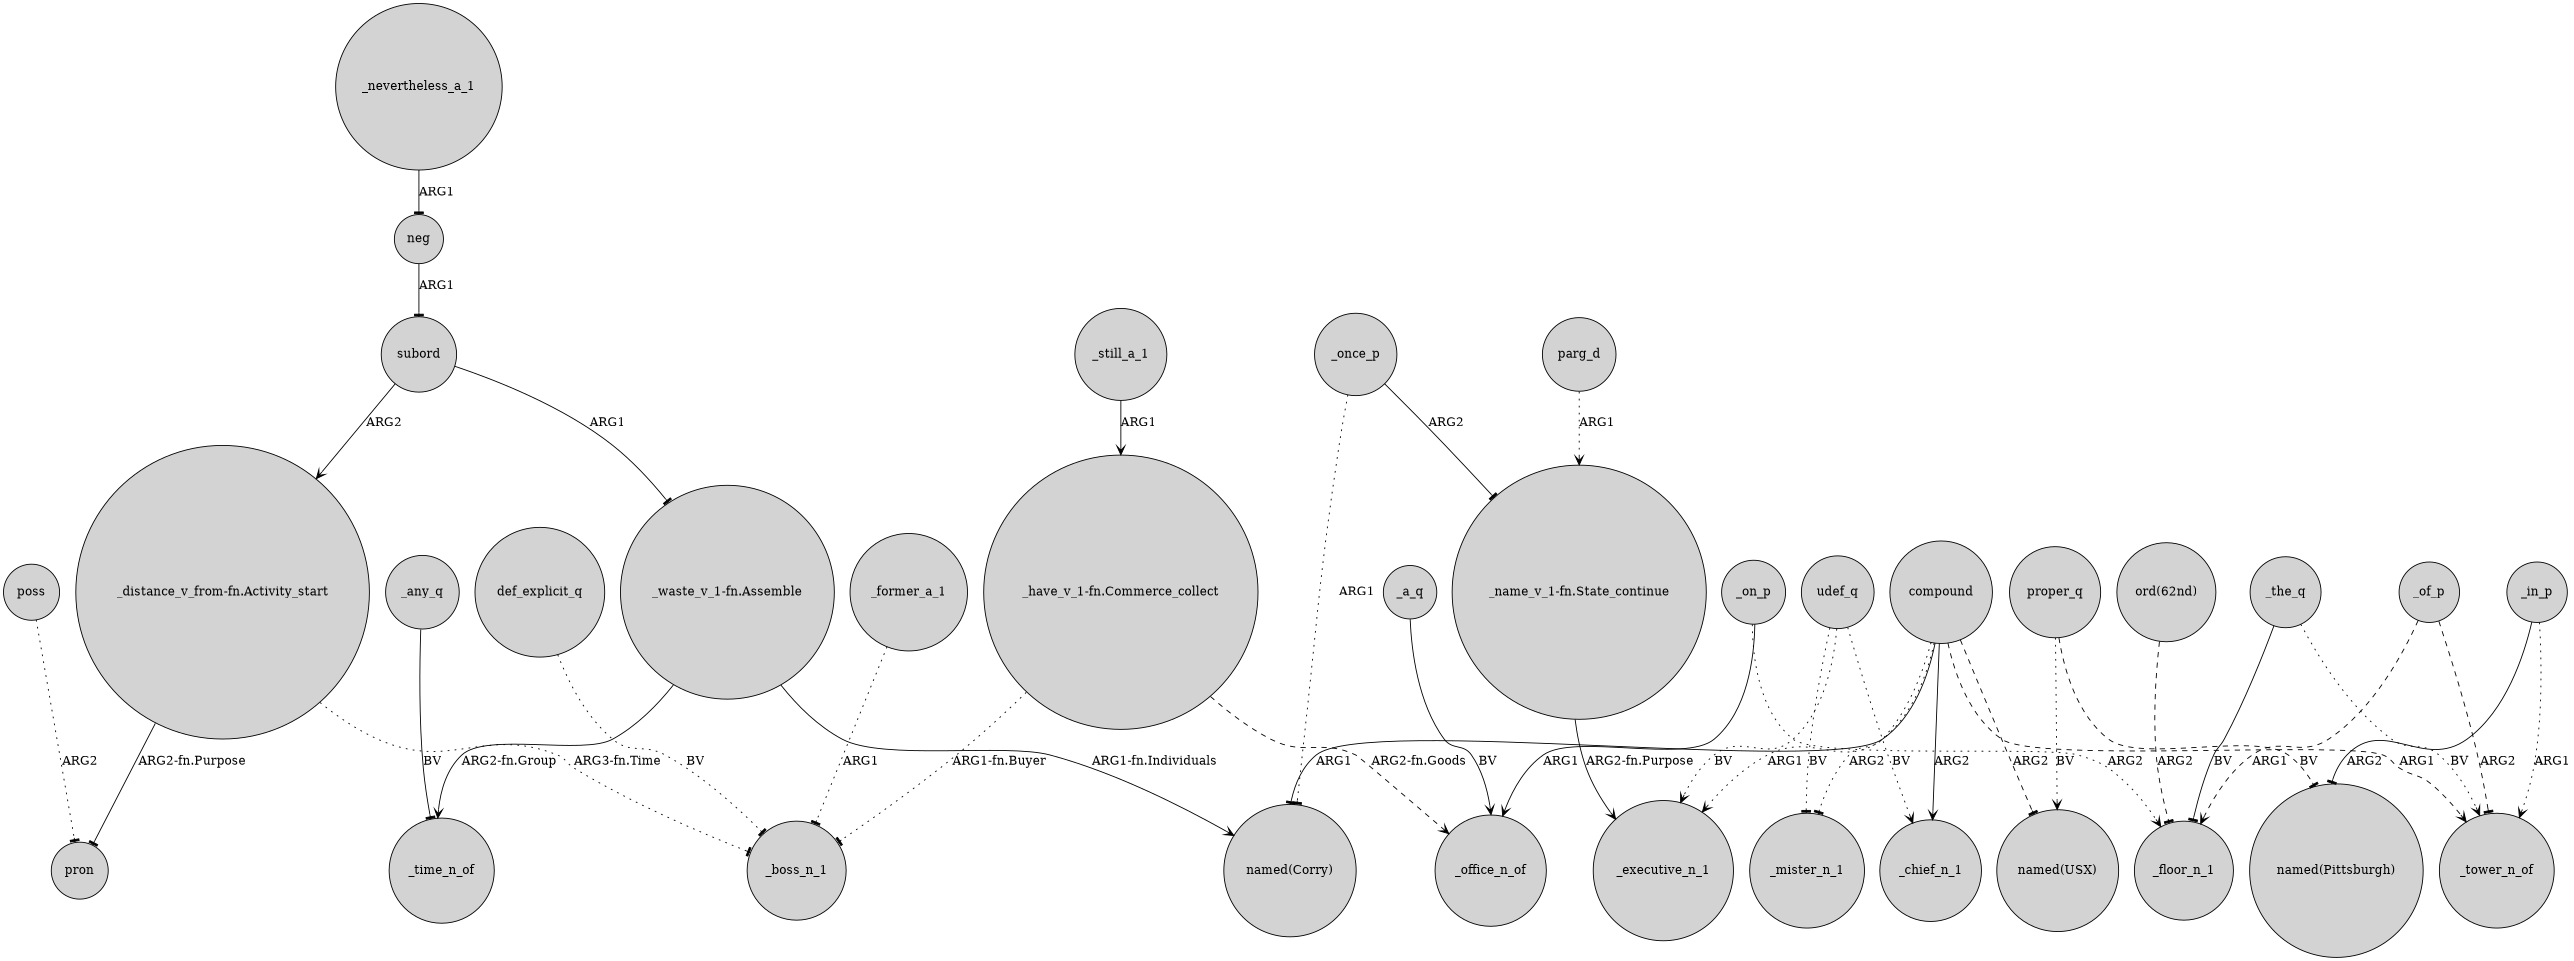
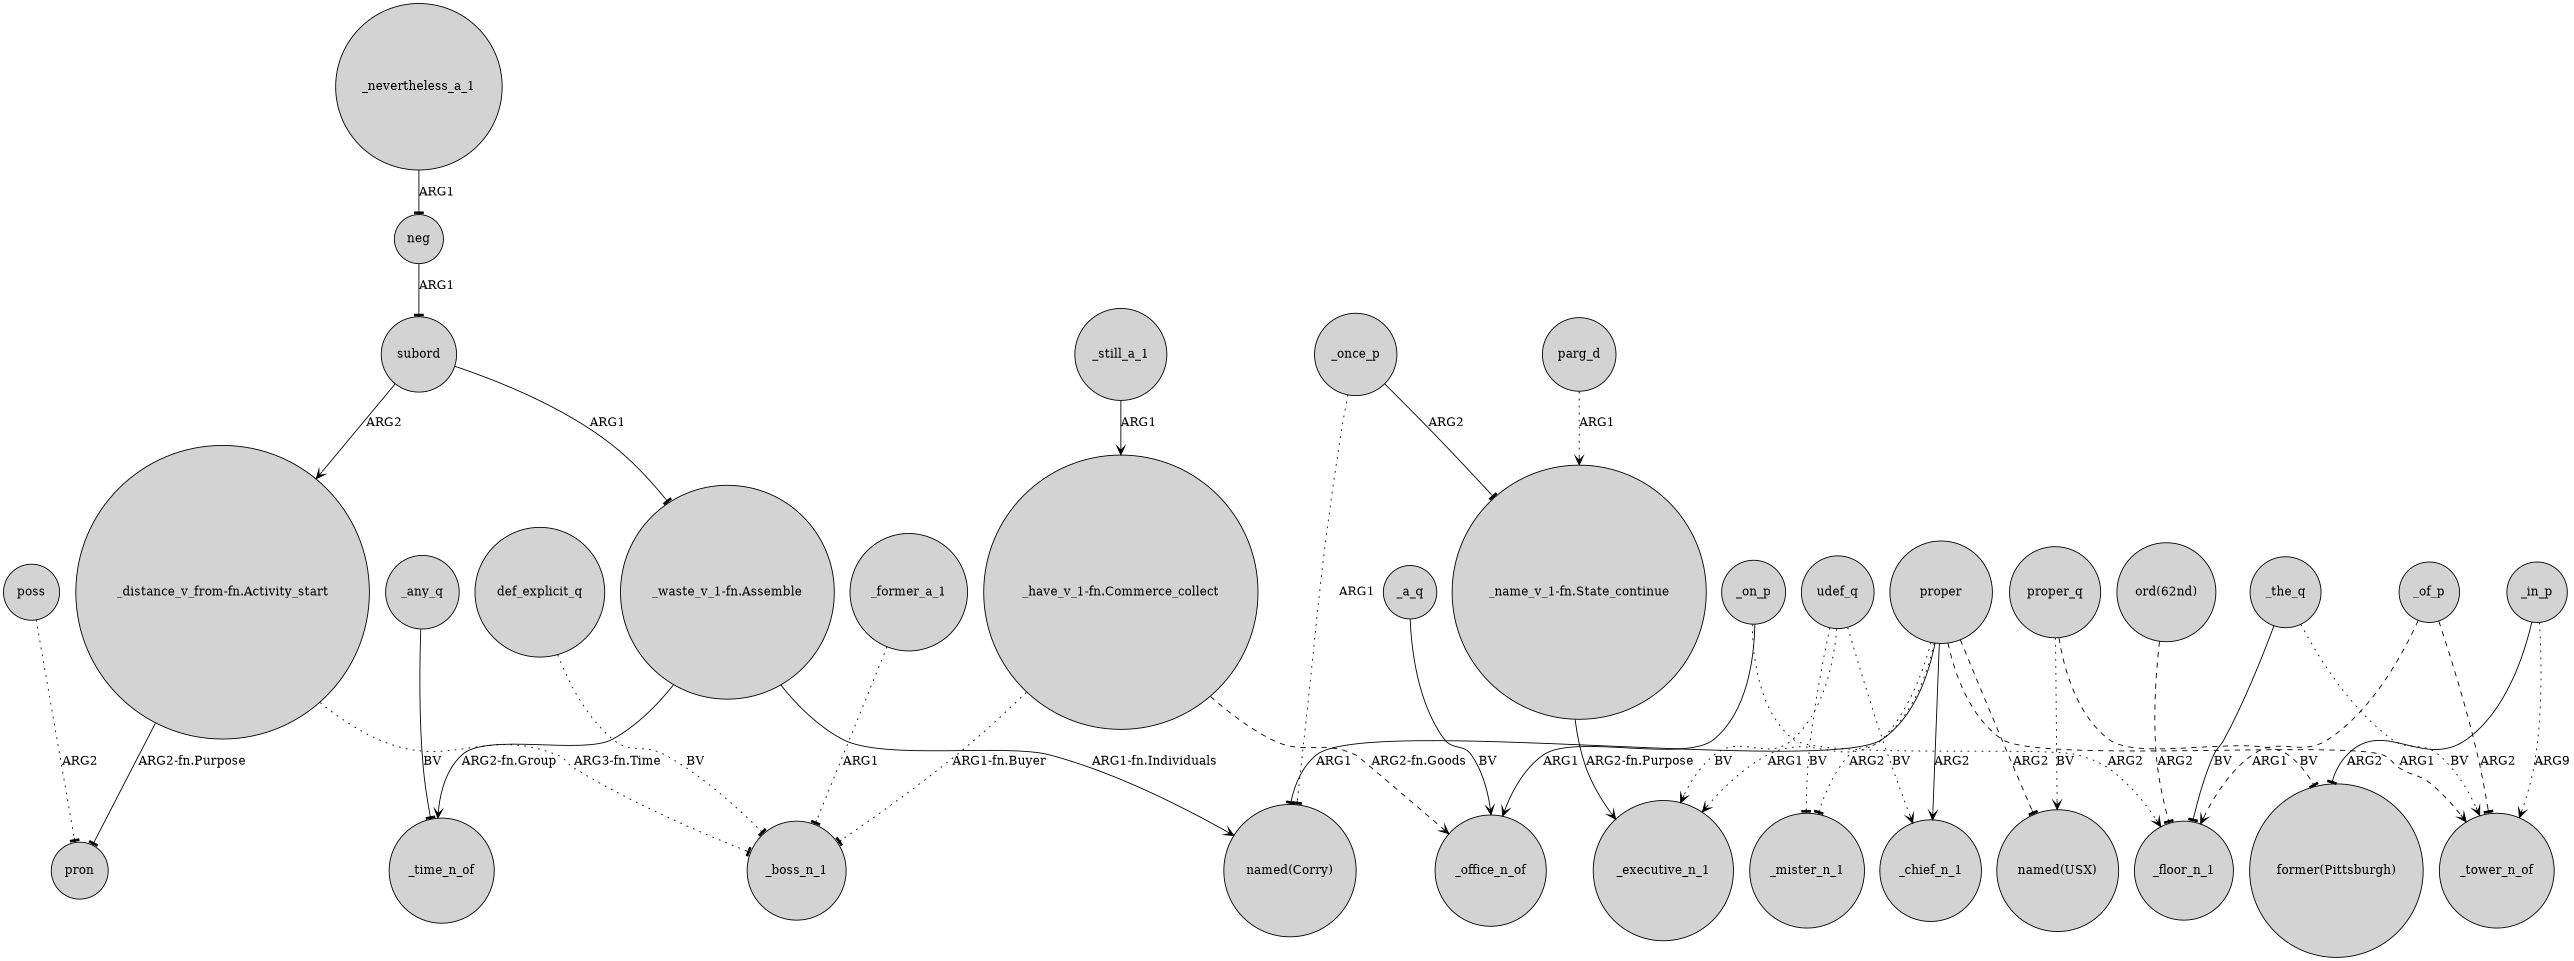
(1941, 592) -> (1941, 592)
(2552, 762) -> (2552, 762)
(2336, 871) -> (2336, 871)
